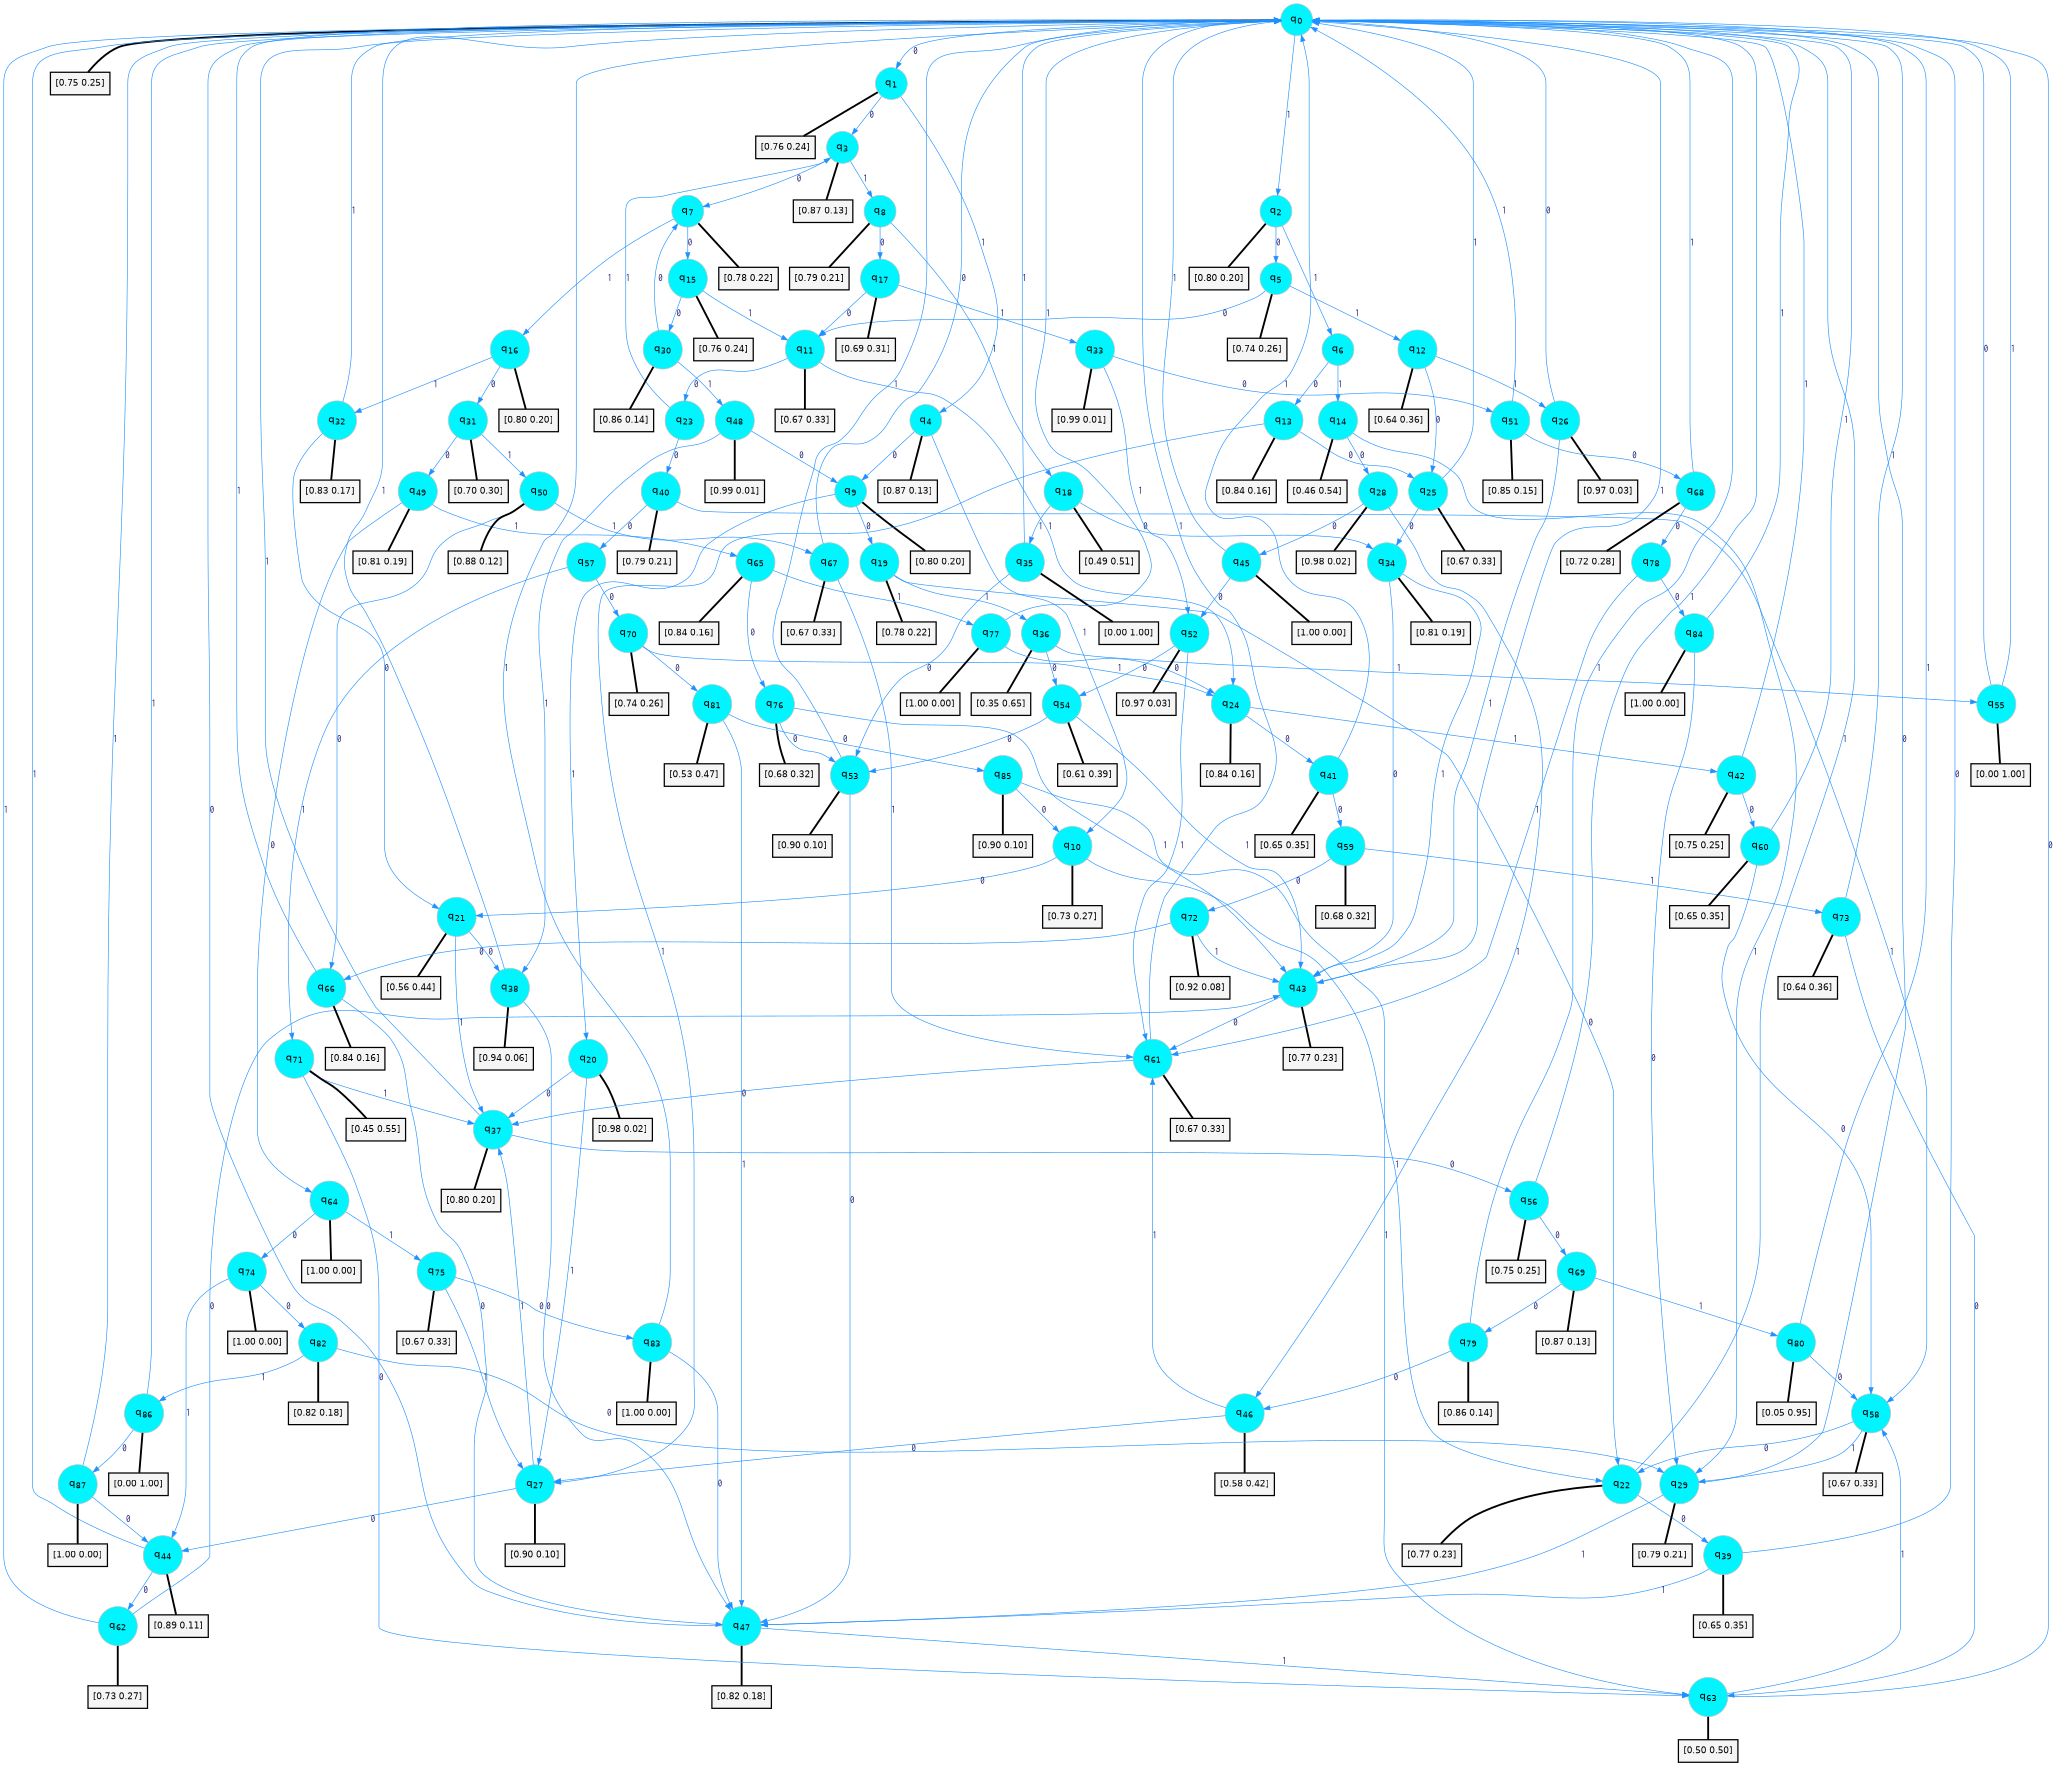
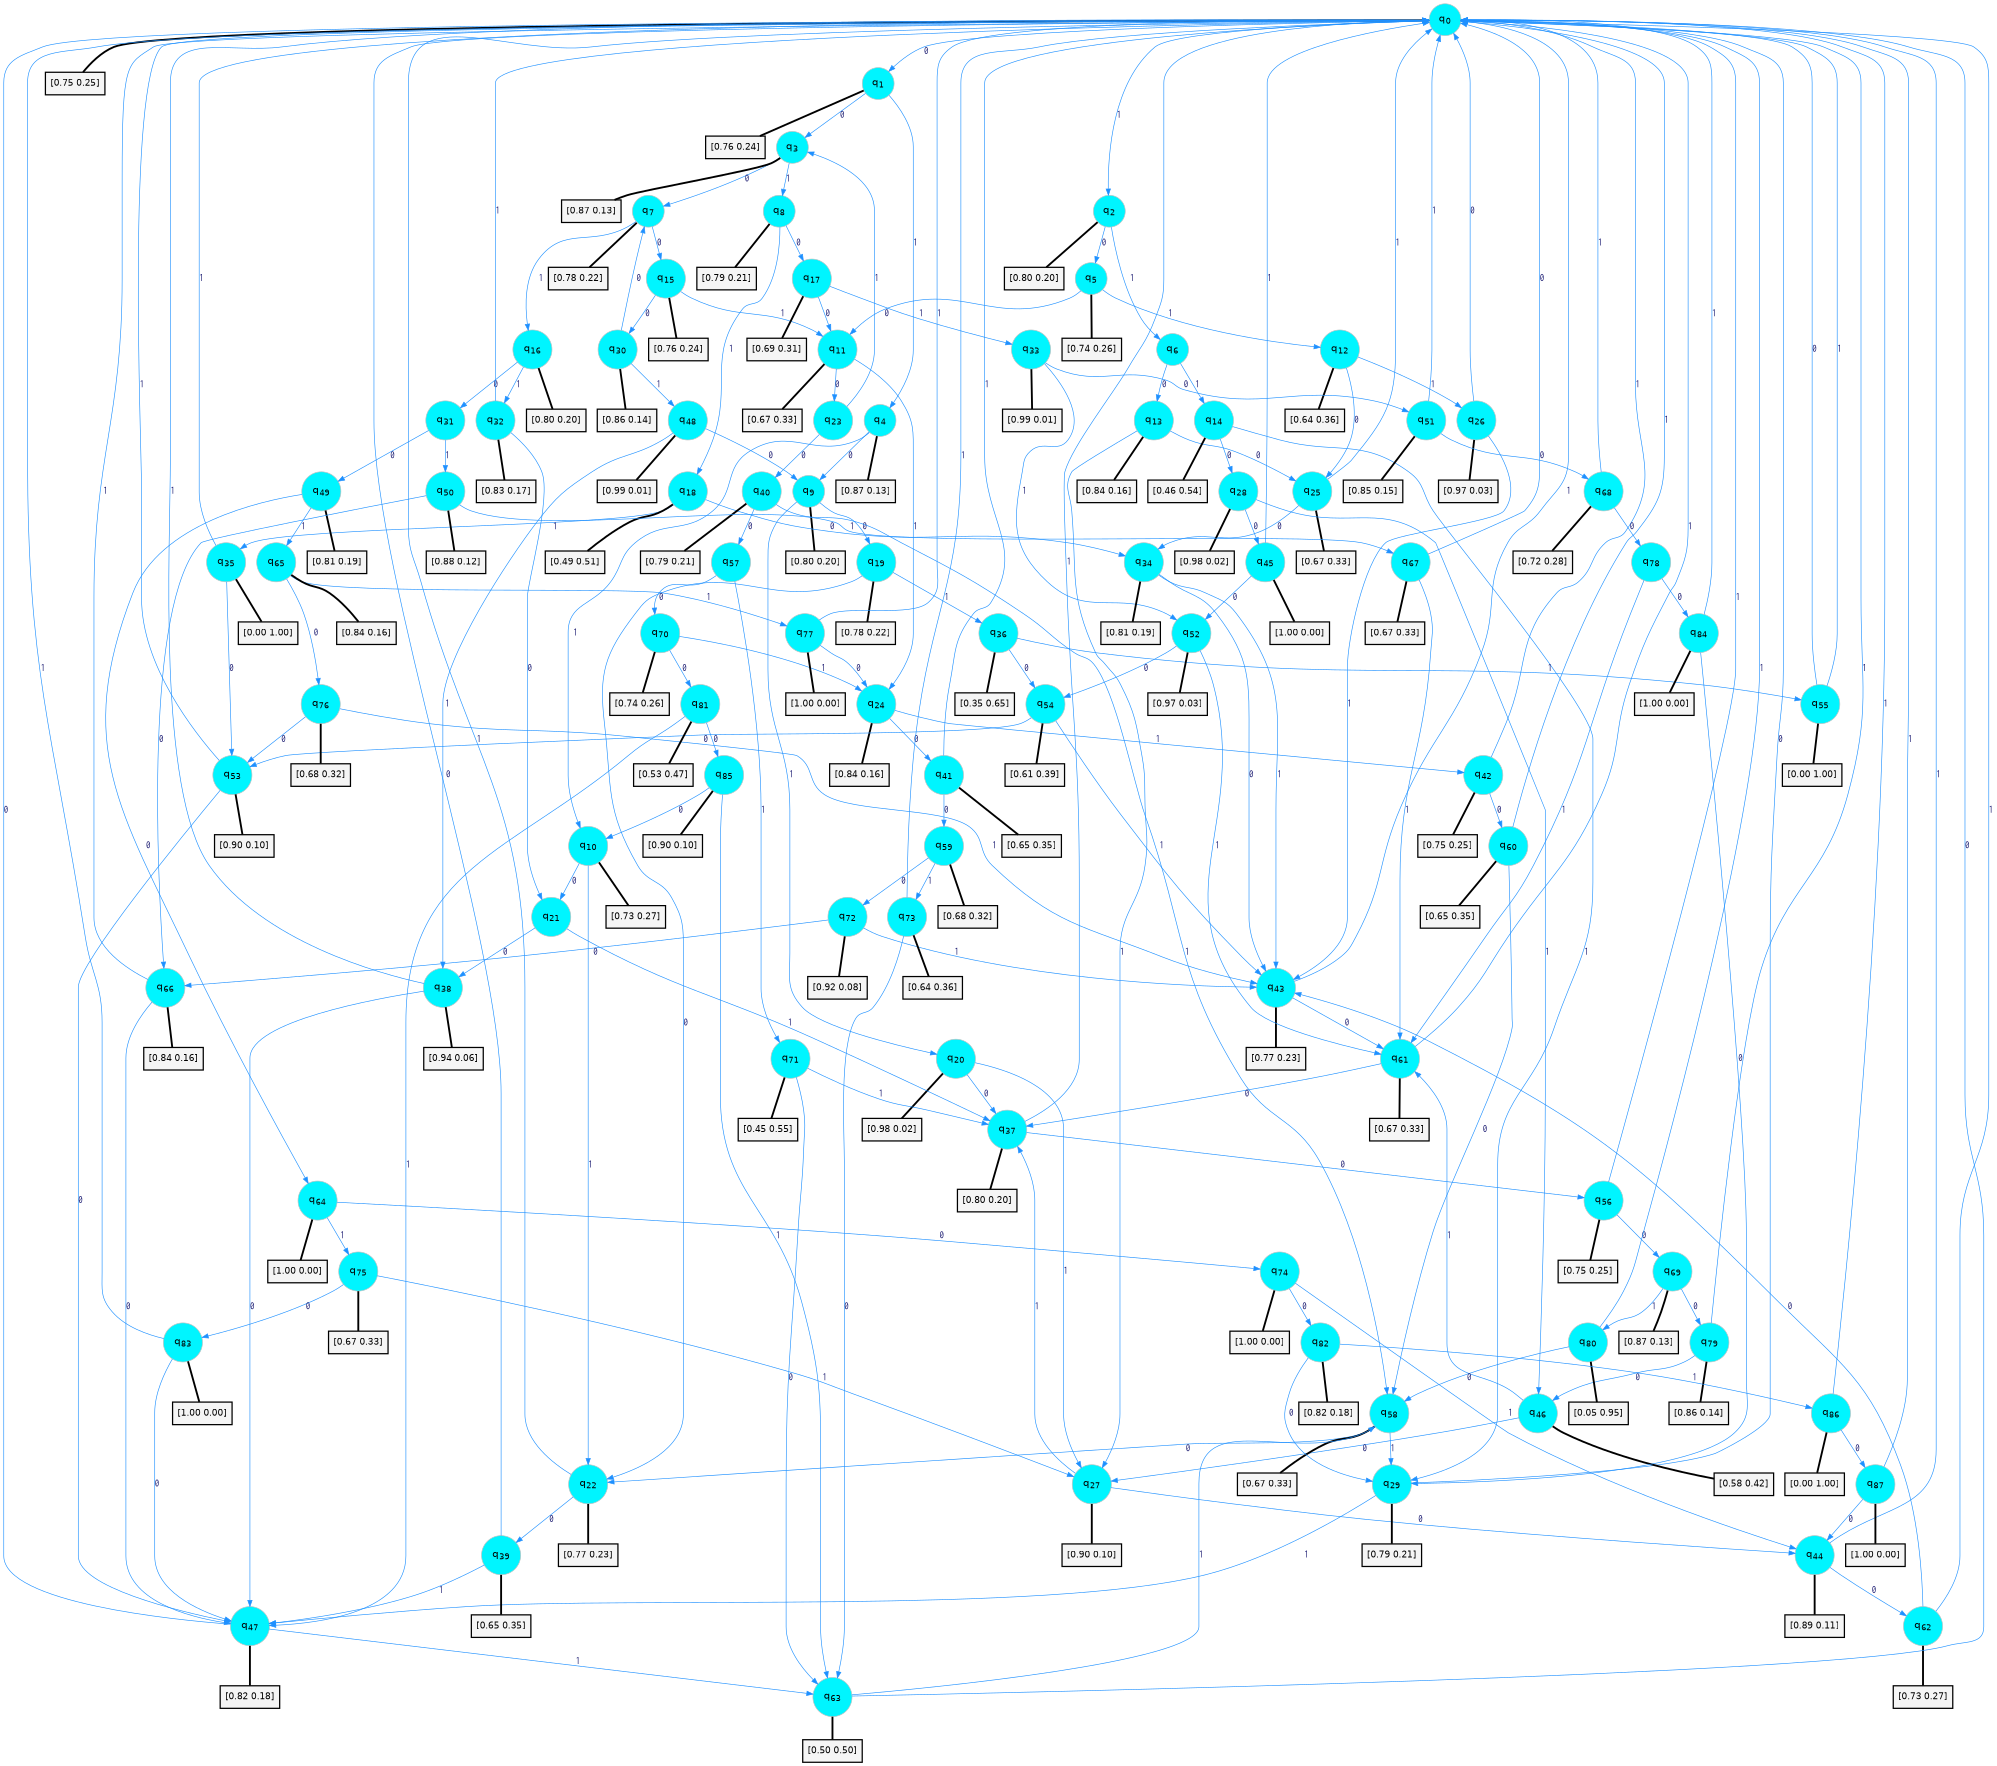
(479, 491) -> none
(411, 988) -> none
